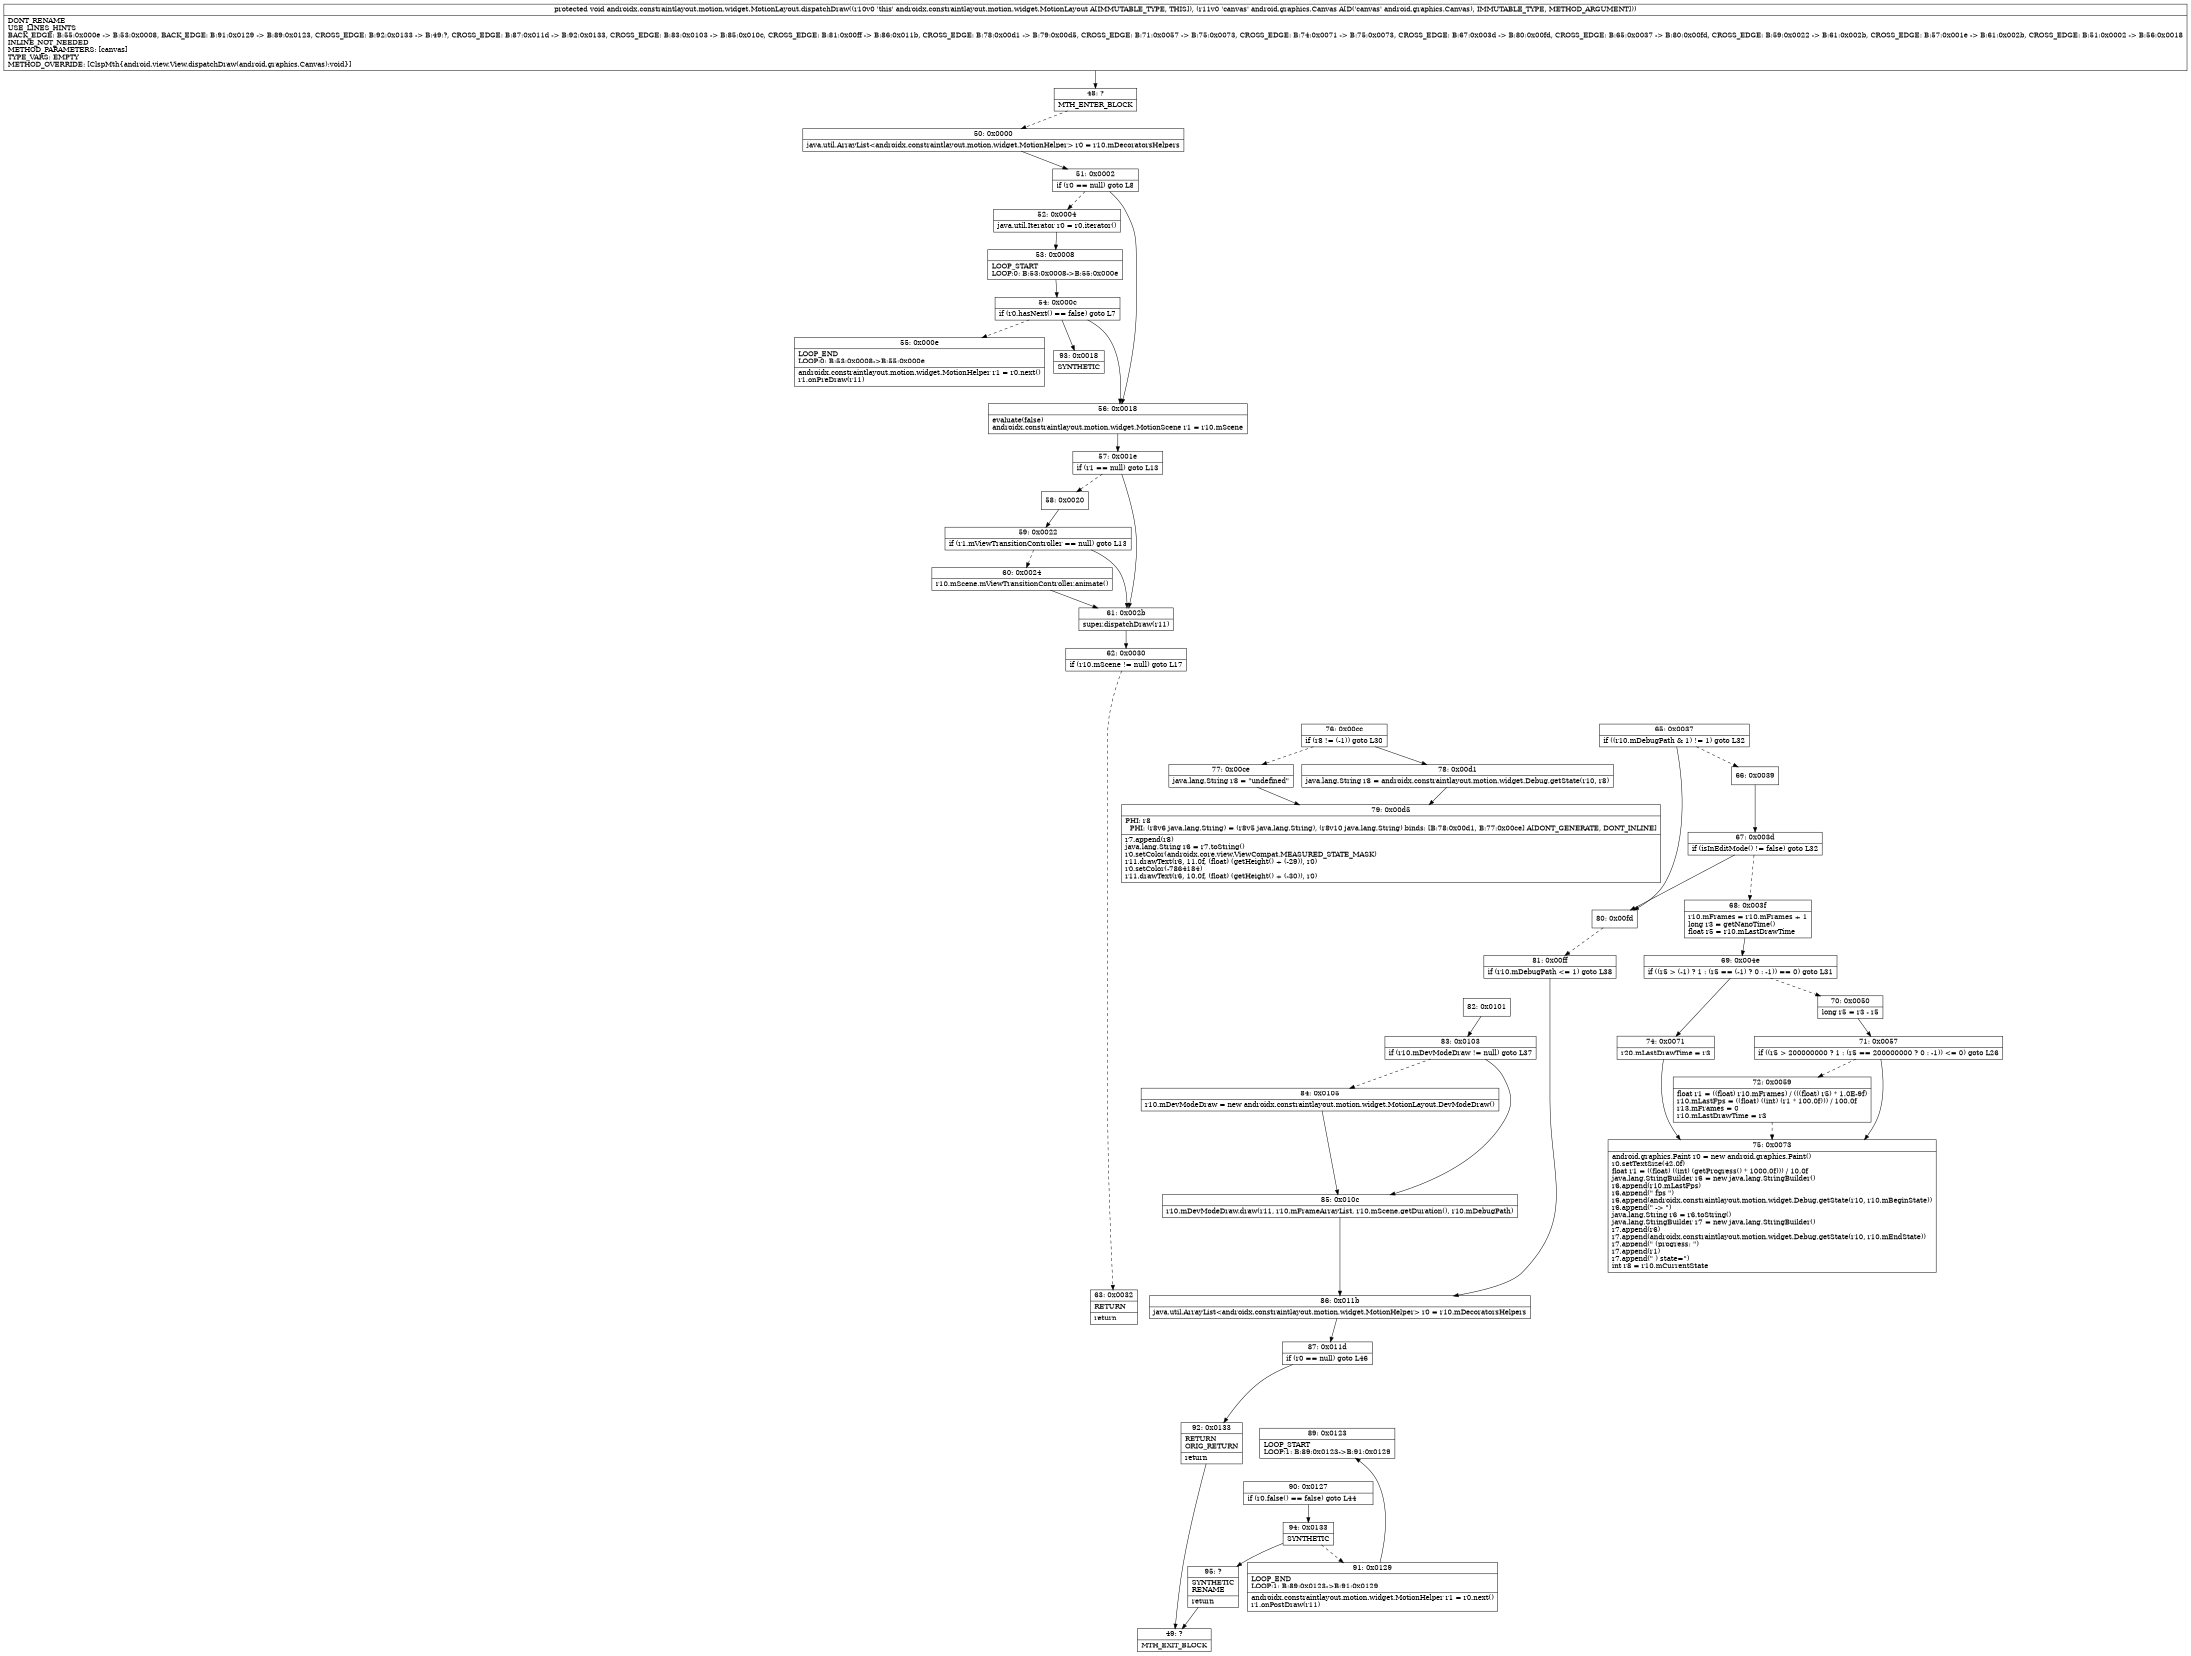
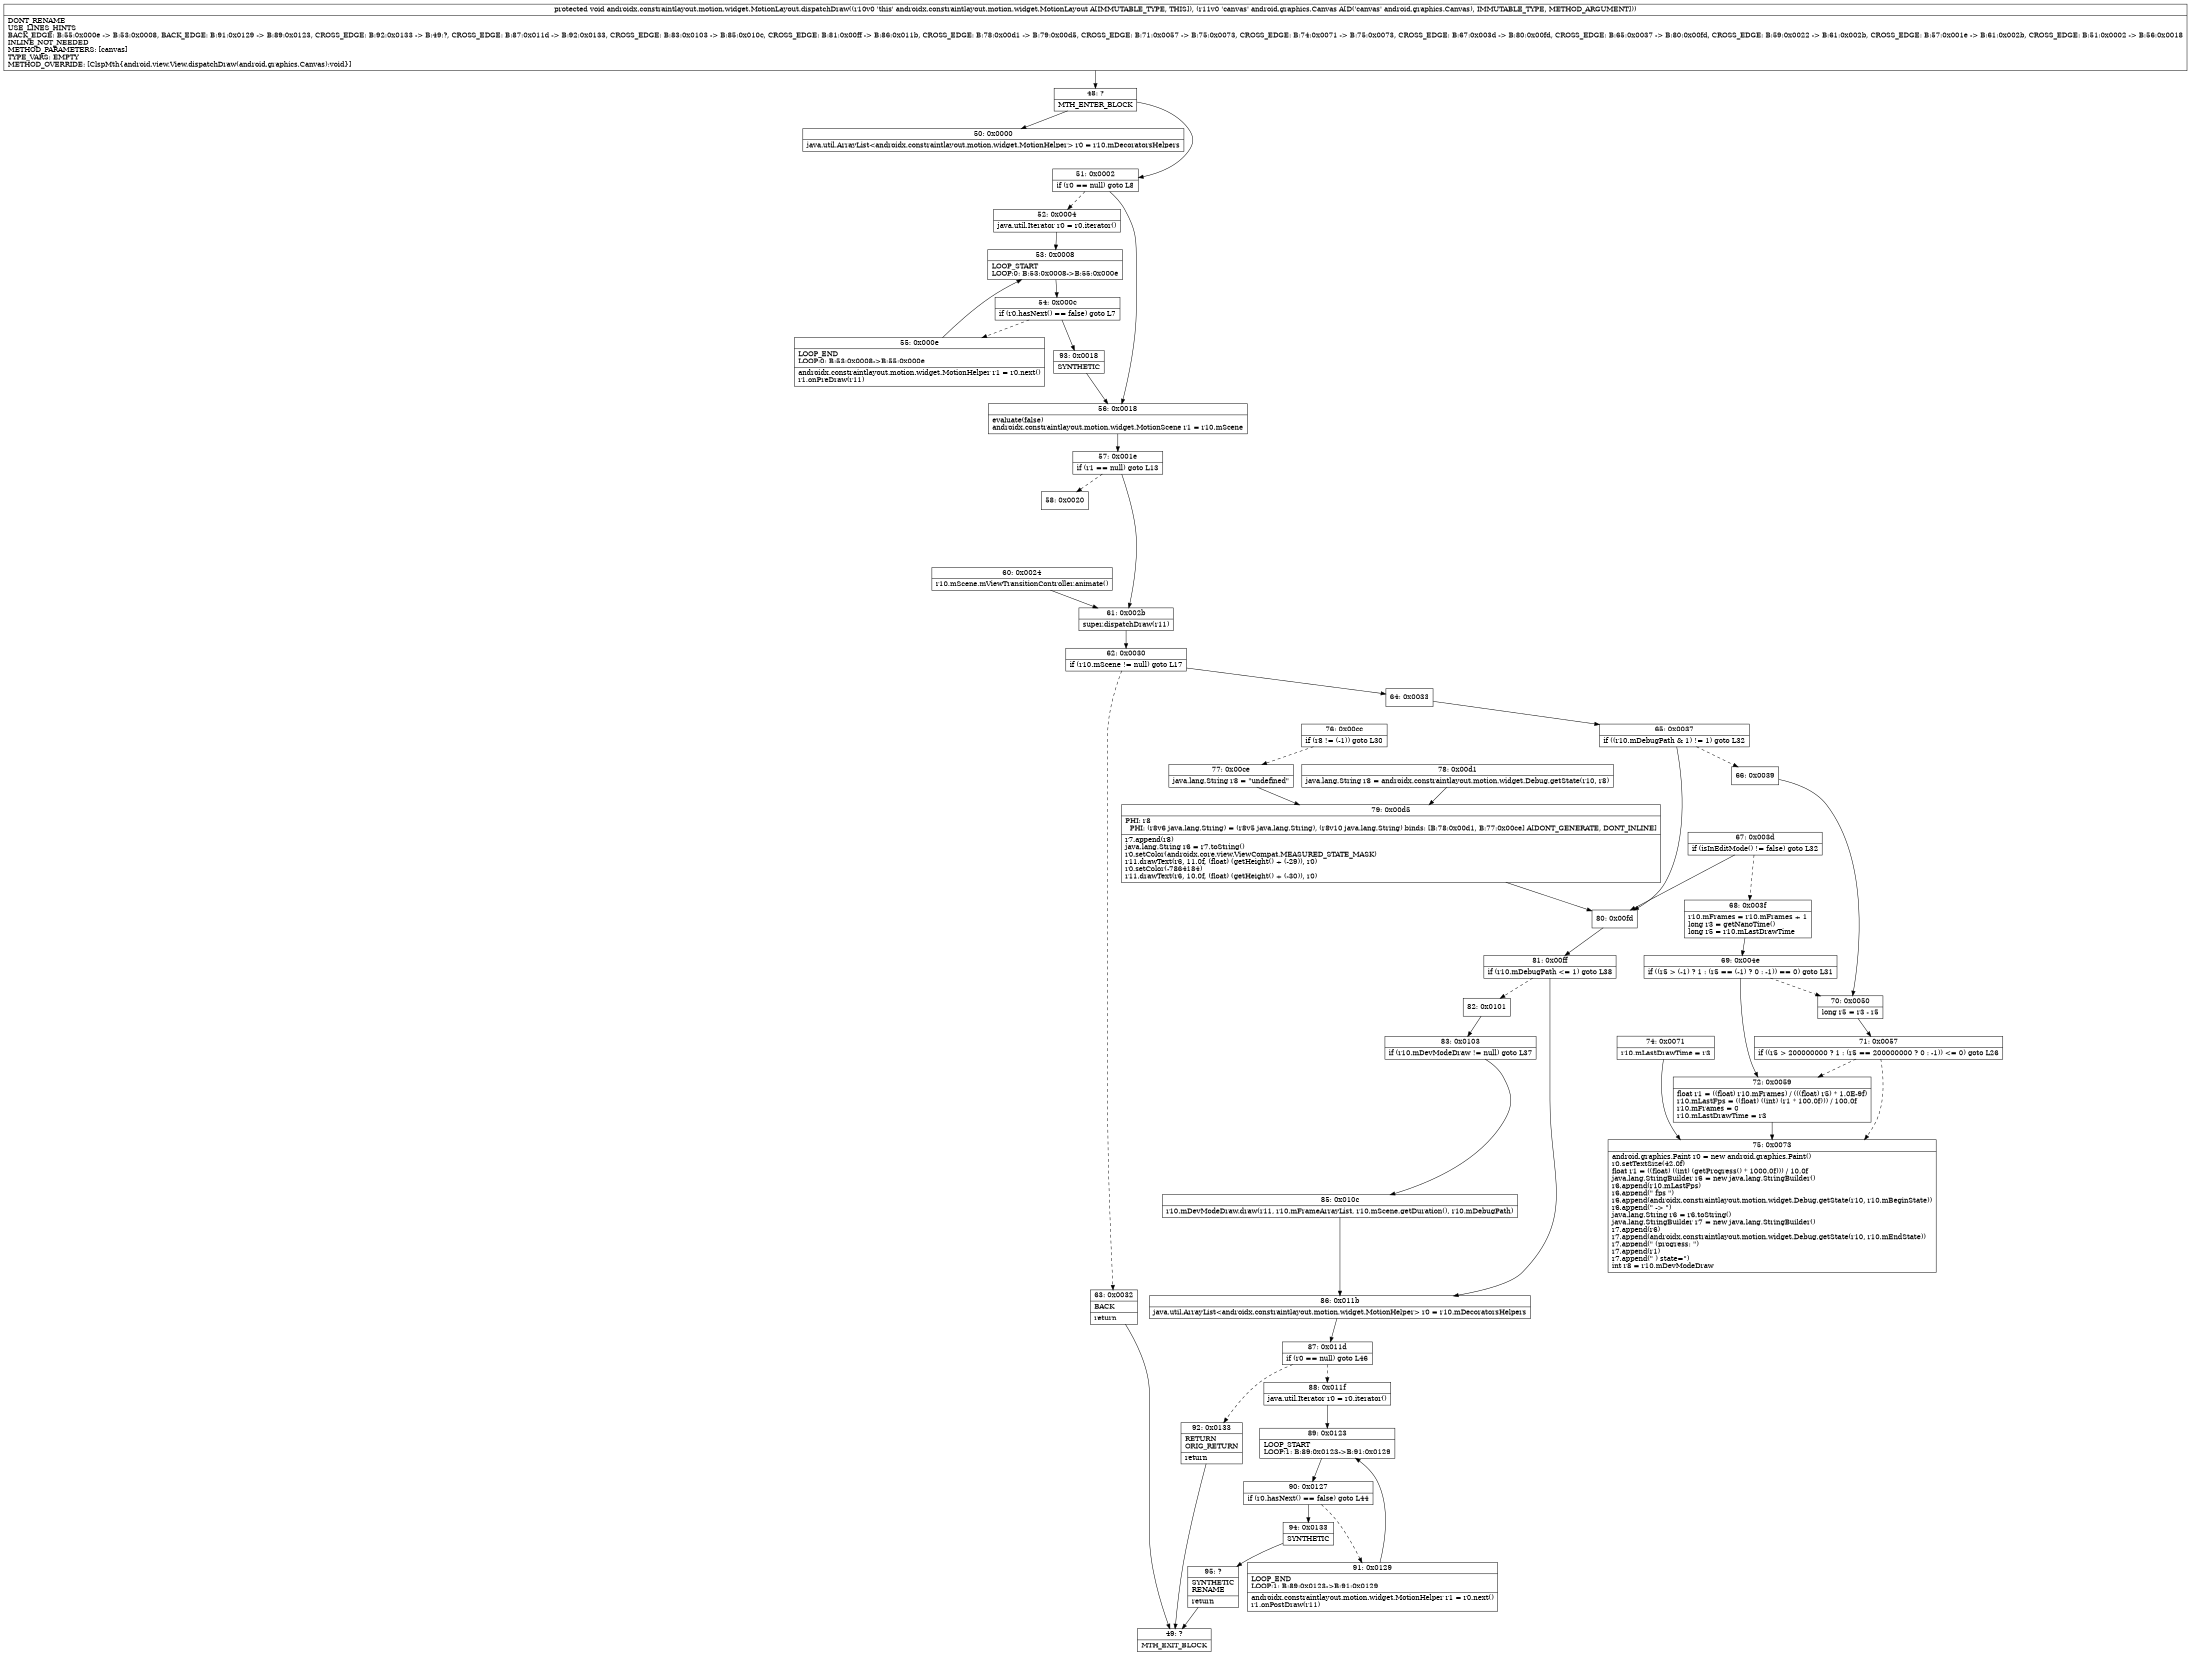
(1047, 119) -> (1047, 119)
(1042, 159) -> (1192, 137)
none -> (978, 307)
(1116, 354) -> (1096, 386)
(1038, 539) -> none
none -> (1409, 698)
(1399, 755) -> none
(1755, 806) -> (1853, 868)
none -> (1546, 896)
(1742, 932) -> (1742, 932)
(1586, 940) -> (1586, 940)
none -> (1519, 987)
(1705, 1005) -> (1743, 1026)
(1666, 1053) -> (1666, 1053)
(1882, 1099) -> (1882, 1099)
(1320, 1100) -> none
(1708, 1109) -> (1708, 1109)
(1772, 1128) -> (1772, 1128)
(1660, 1266) -> (1663, 1266)
(1110, 1307) -> (1104, 1307)
(1255, 1386) -> (1255, 1386)
none -> (1327, 1394)
none -> (1318, 1468)
none -> (1149, 1473)
(1302, 1499) -> (1308, 1499)
(1331, 1552) -> (1343, 1530)
